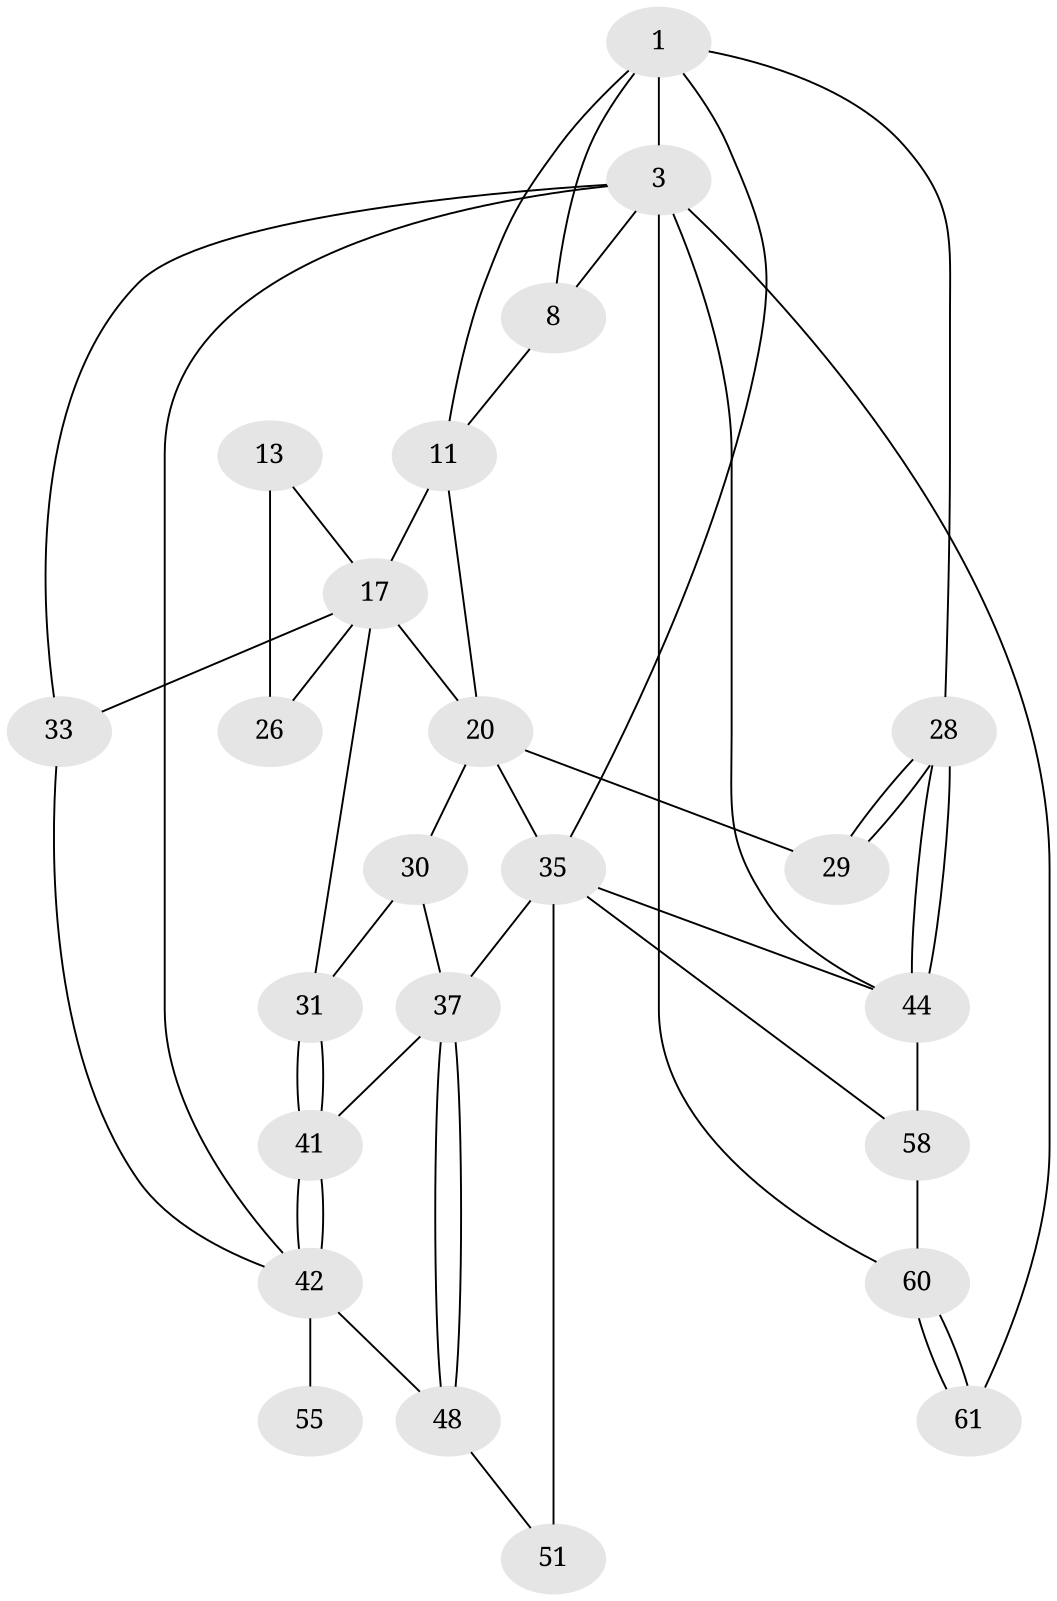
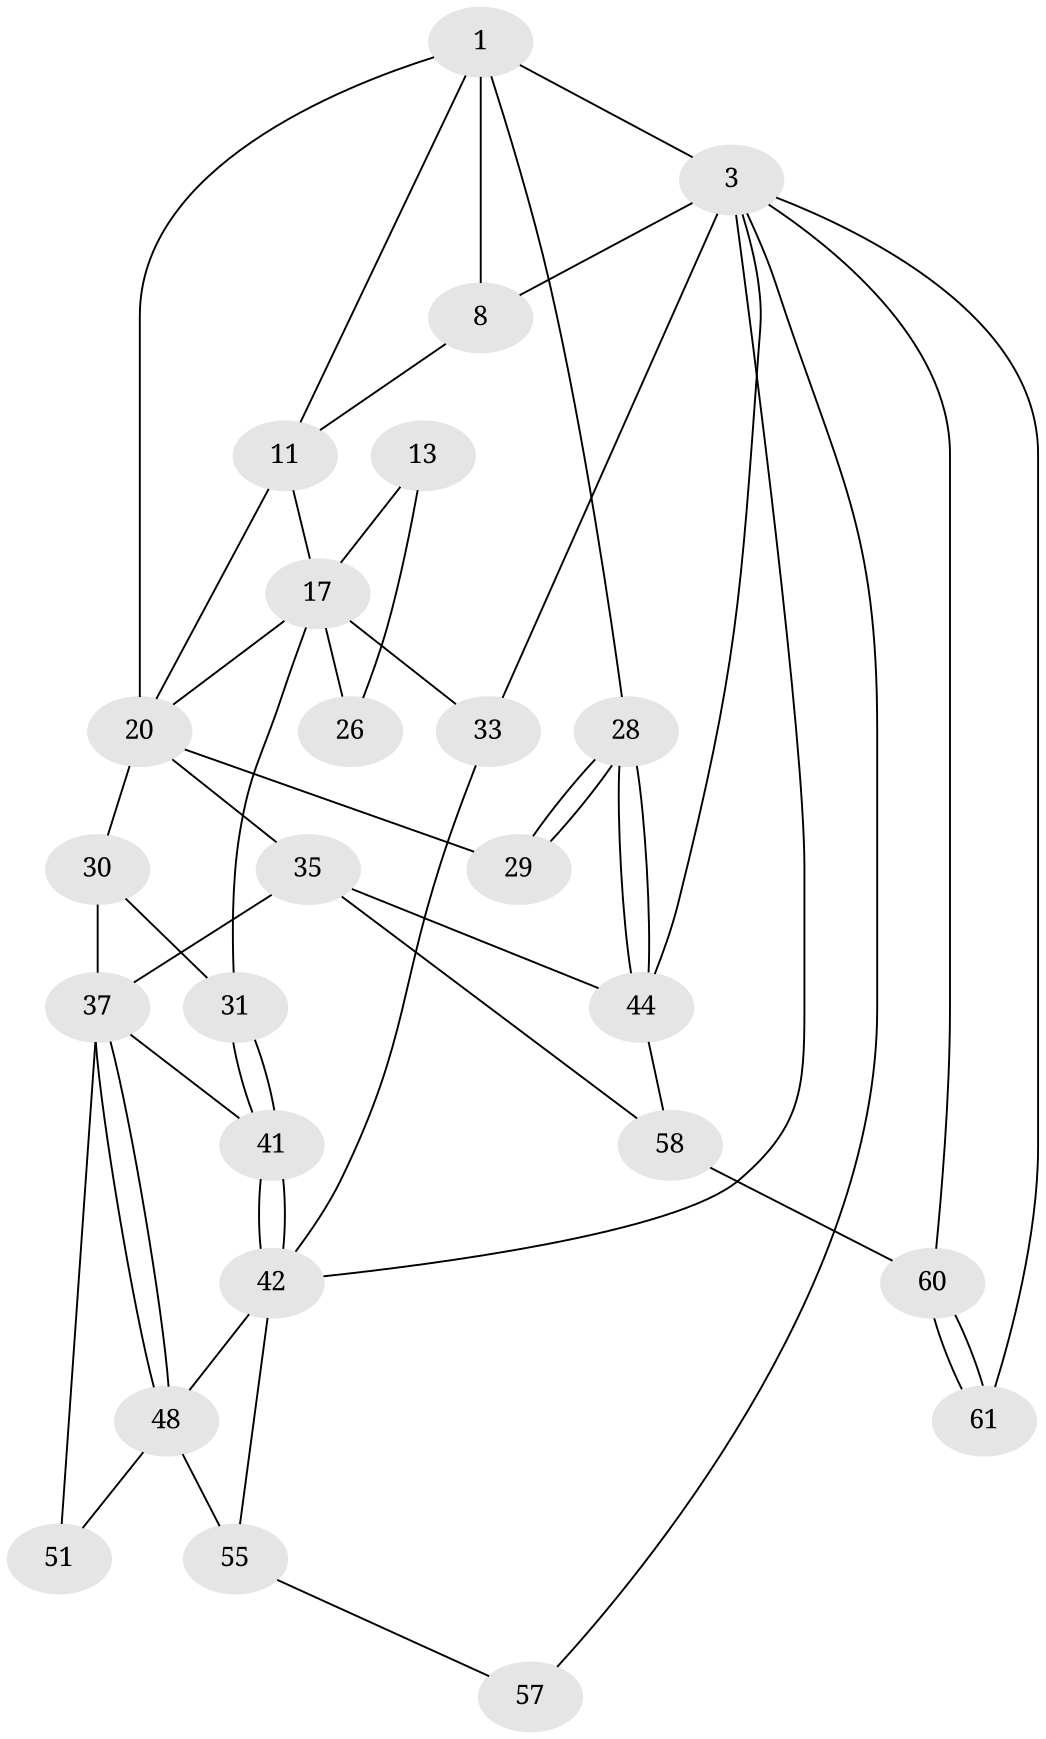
(743, 421) -> (143, 298)
(554, 1214) -> (79, 1283)
none -> (201, 1490)
none -> (531, 1697)
